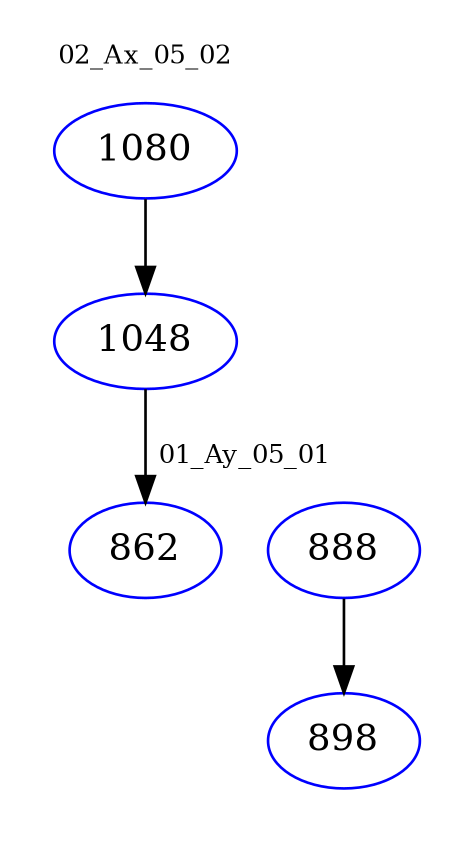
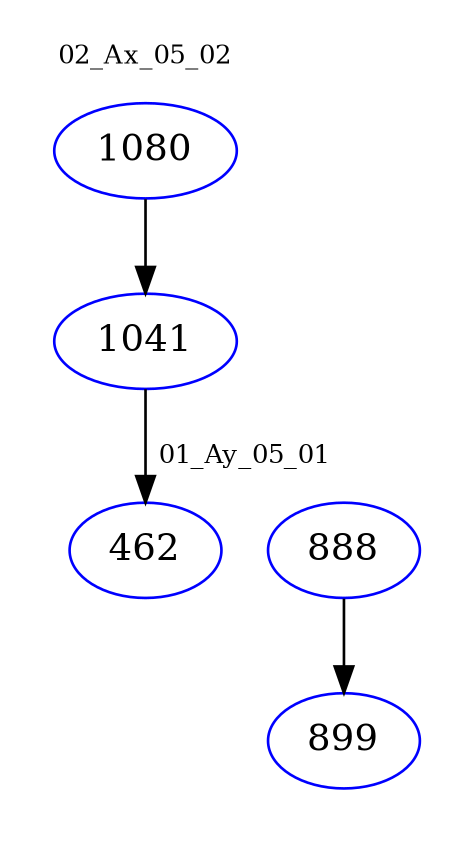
(146, 341) -> (146, 341)
(146, 550) -> (146, 550)
(344, 741) -> (344, 741)
